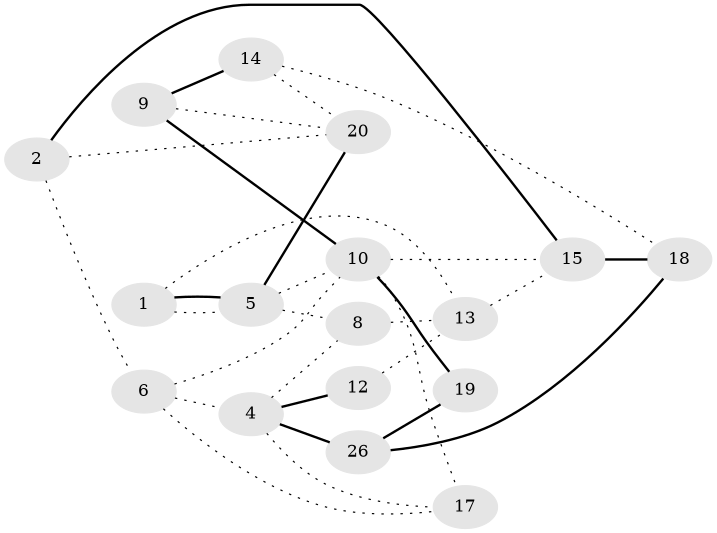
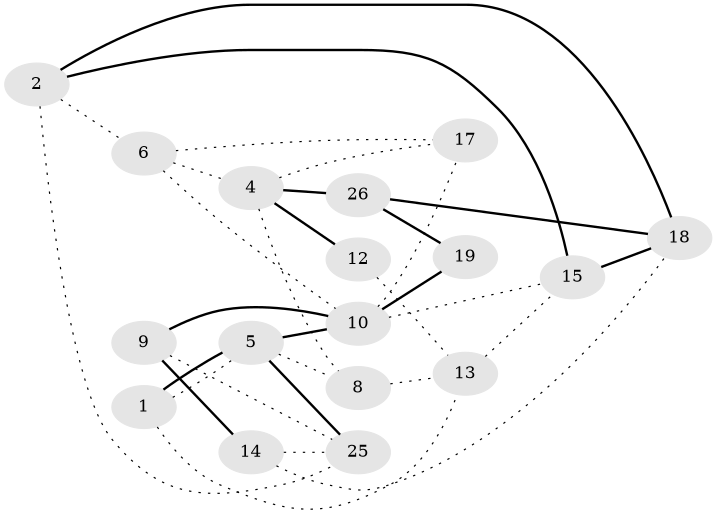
none -> (413, 5)
(358, 132) -> (358, 452)
(305, 282) -> (304, 333)
